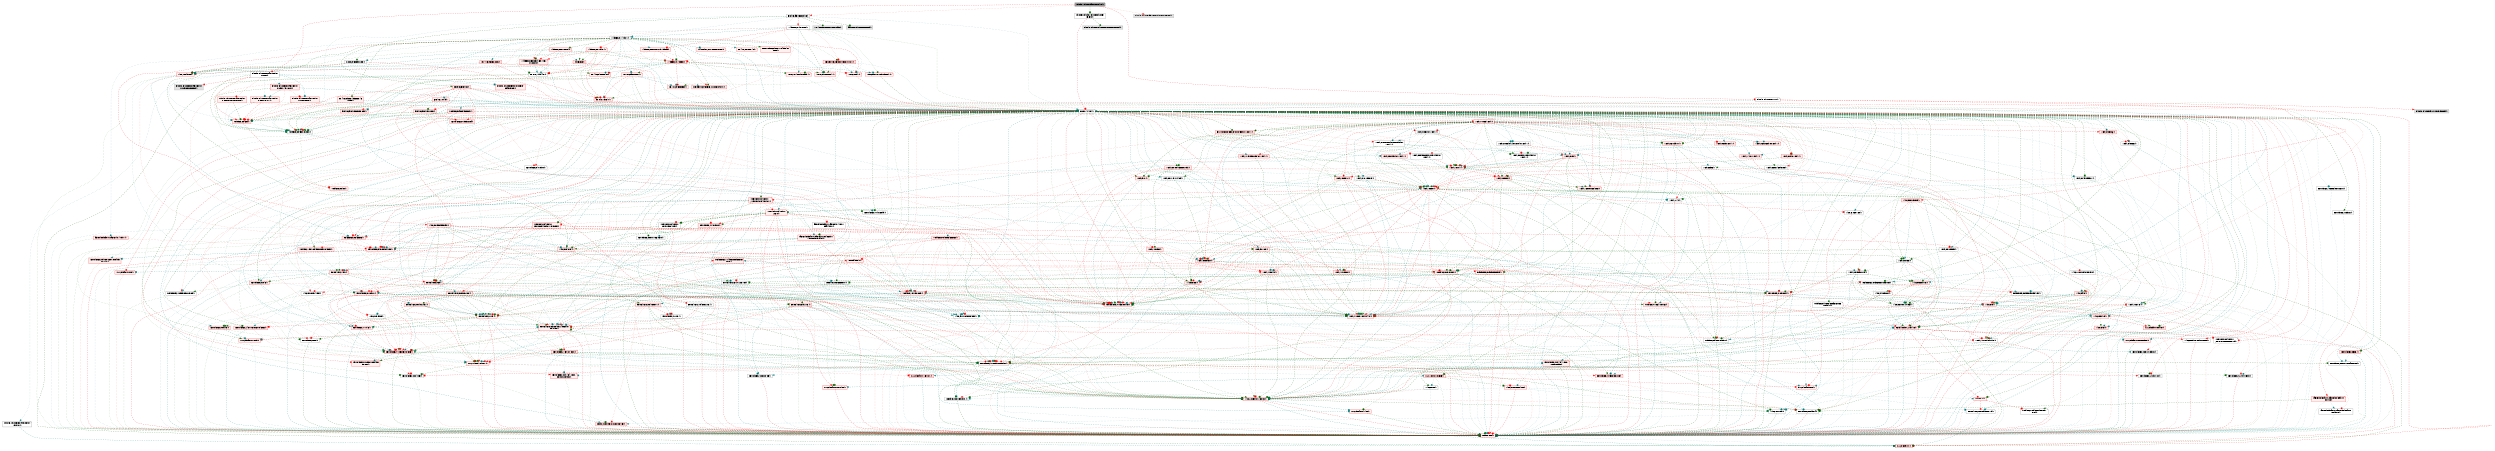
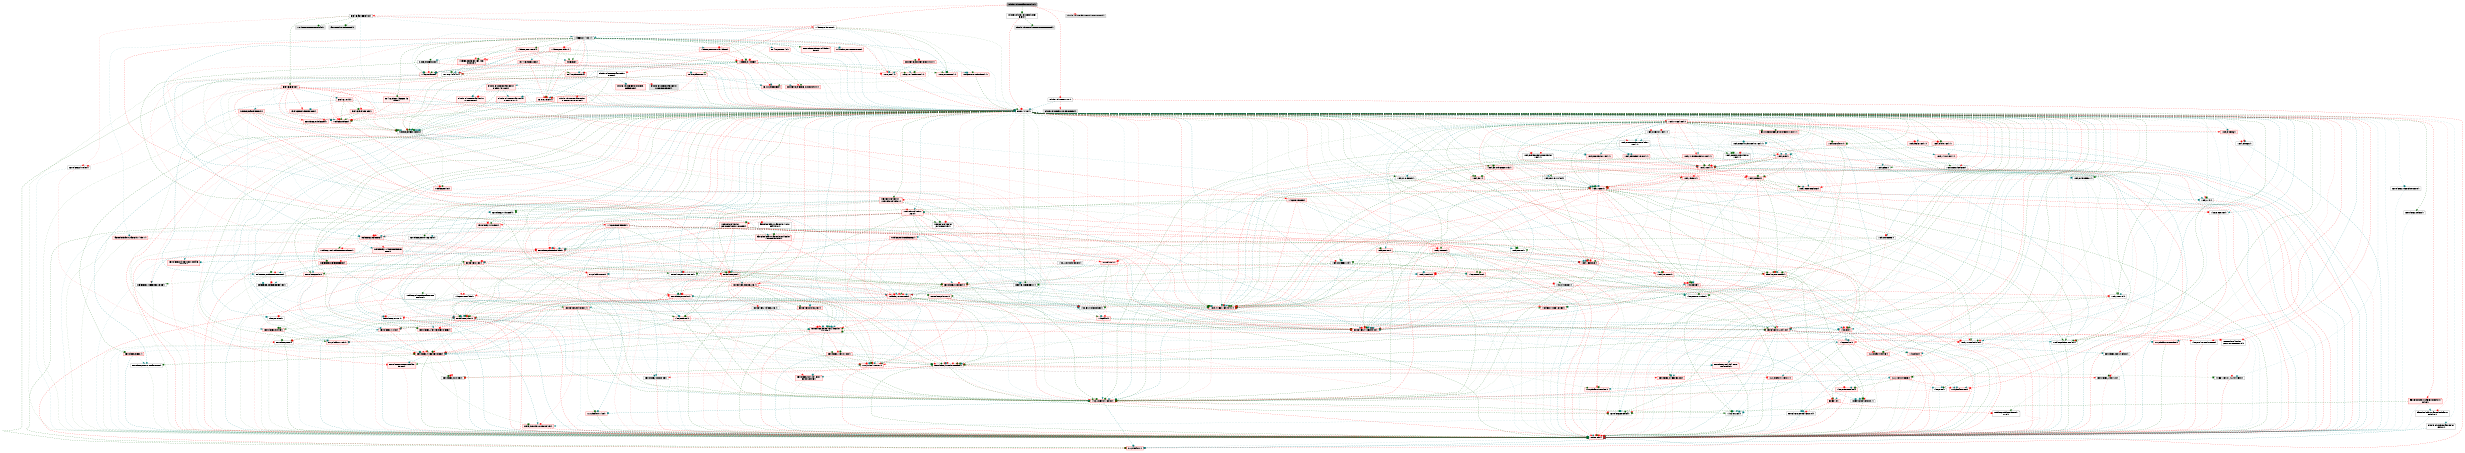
none -> (1401, 182)
none -> (1006, 222)
(2082, 282) -> (1098, 314)
(856, 371) -> (795, 372)
(2240, 376) -> (2229, 378)
(2063, 427) -> (2086, 327)
